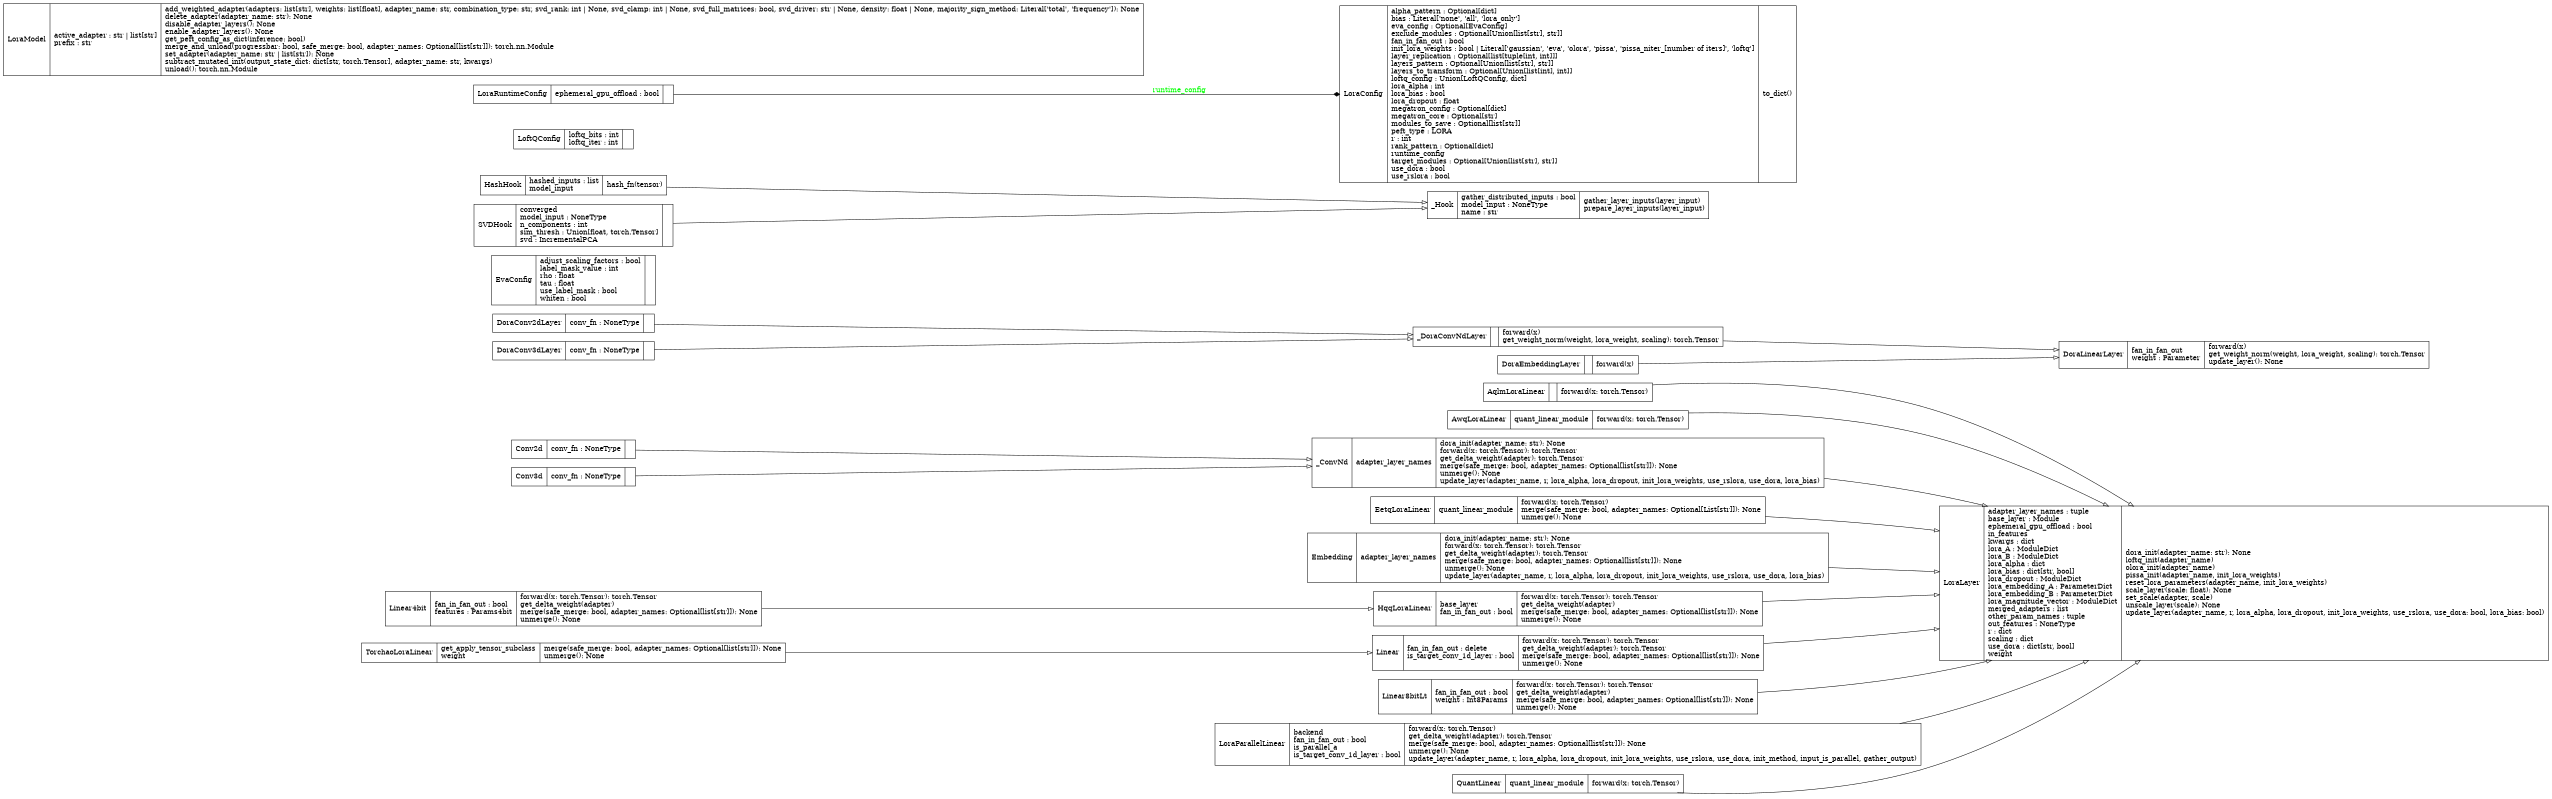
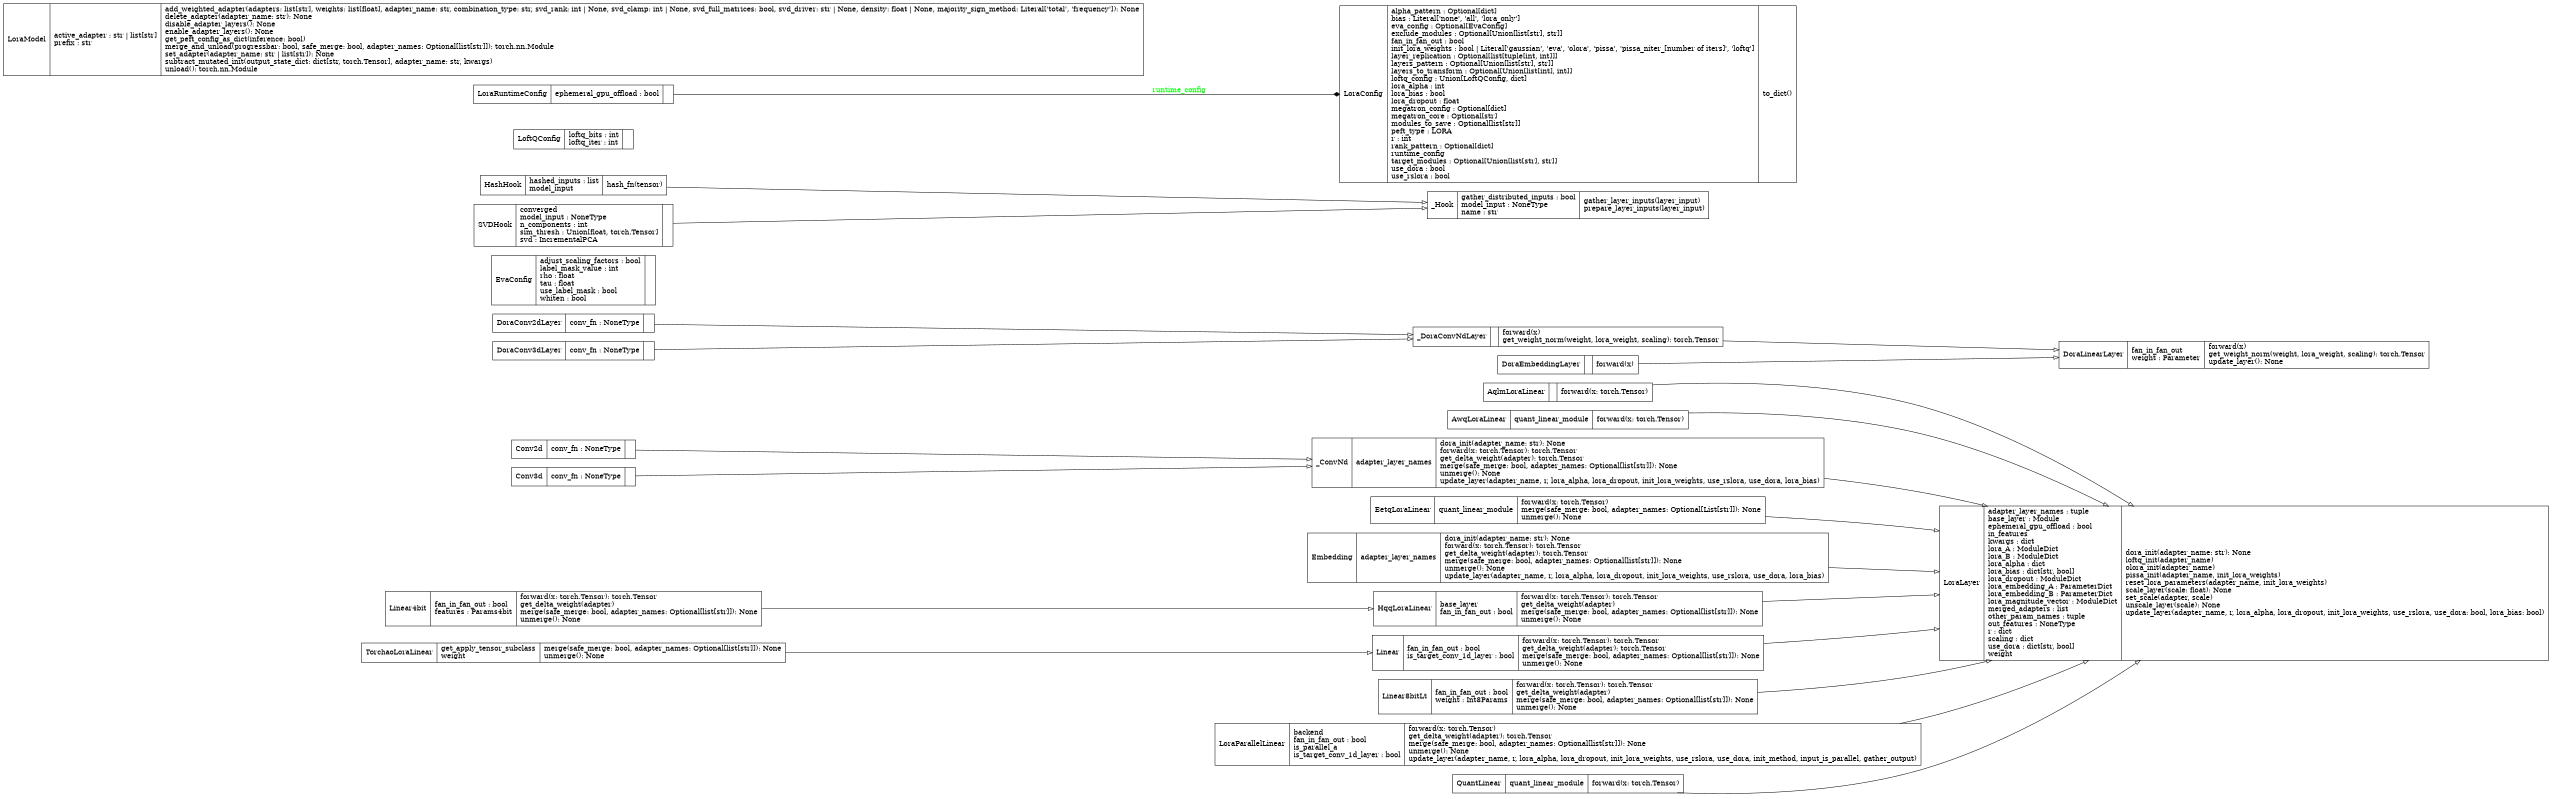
(1447, 649) -> (1444, 649)
